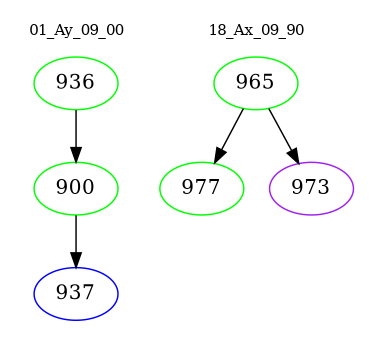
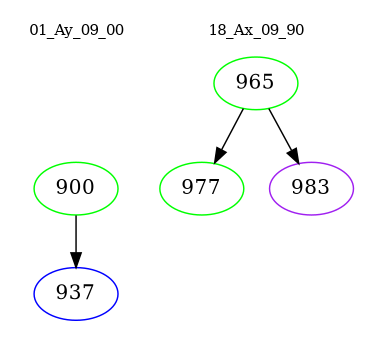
(76, 83) -> none
(312, 189) -> (312, 189)
